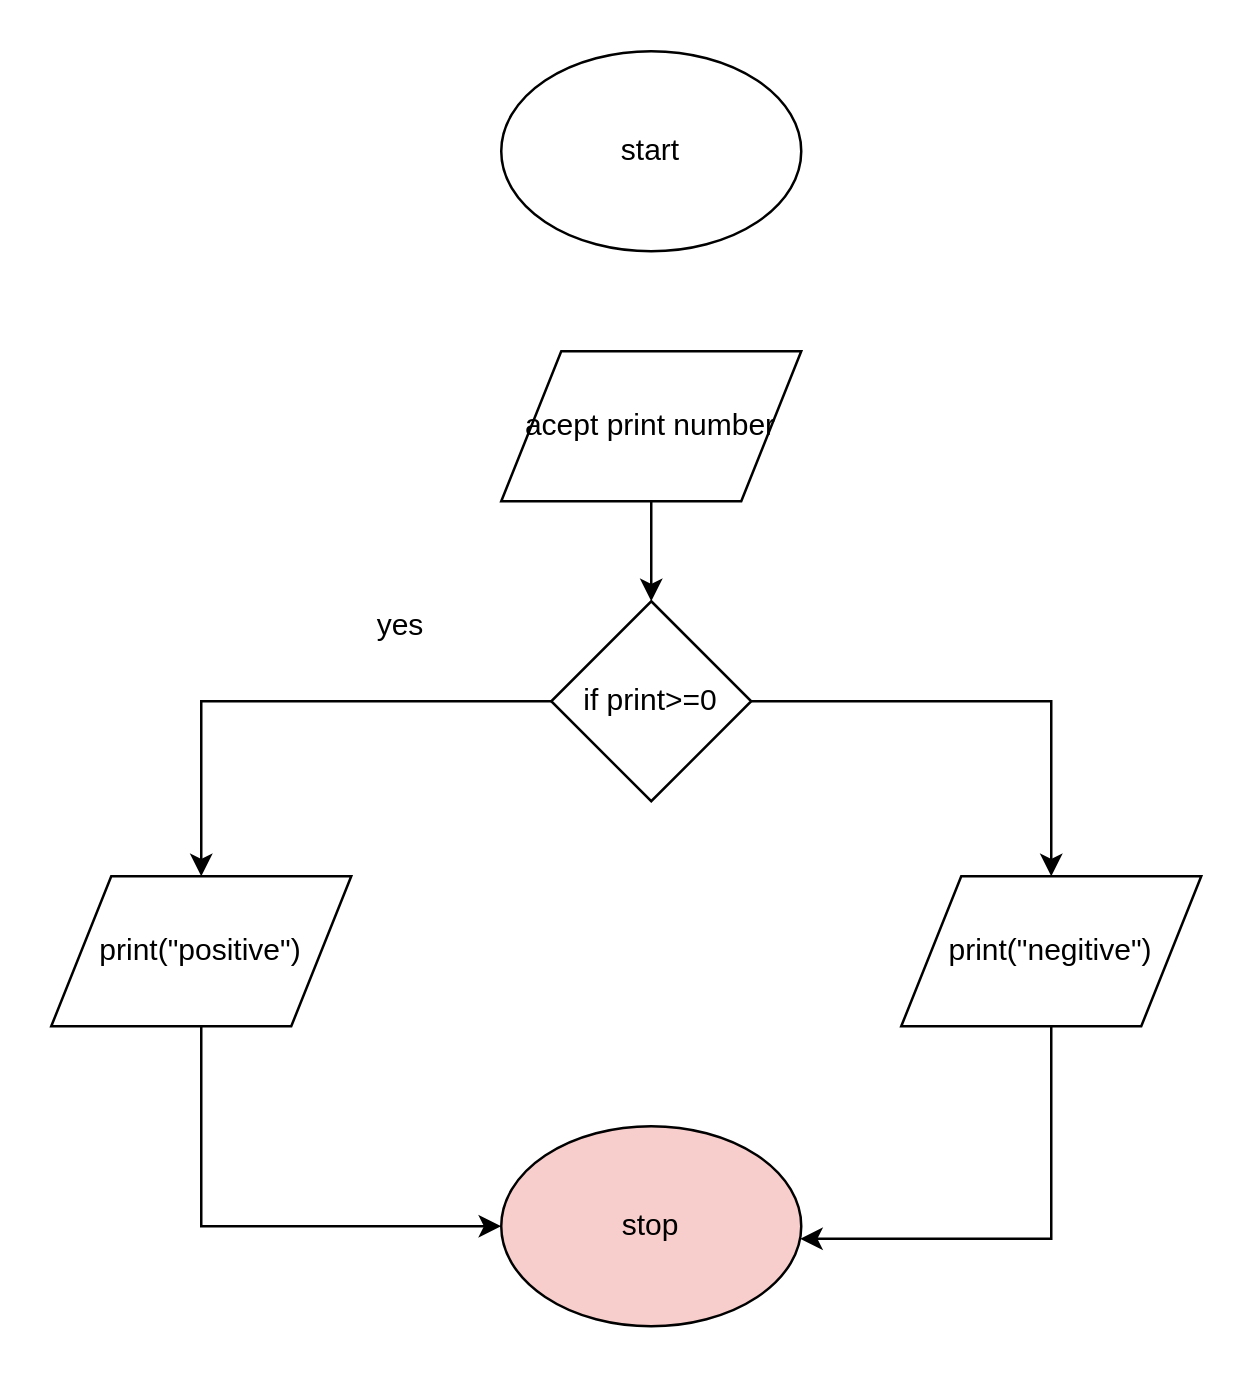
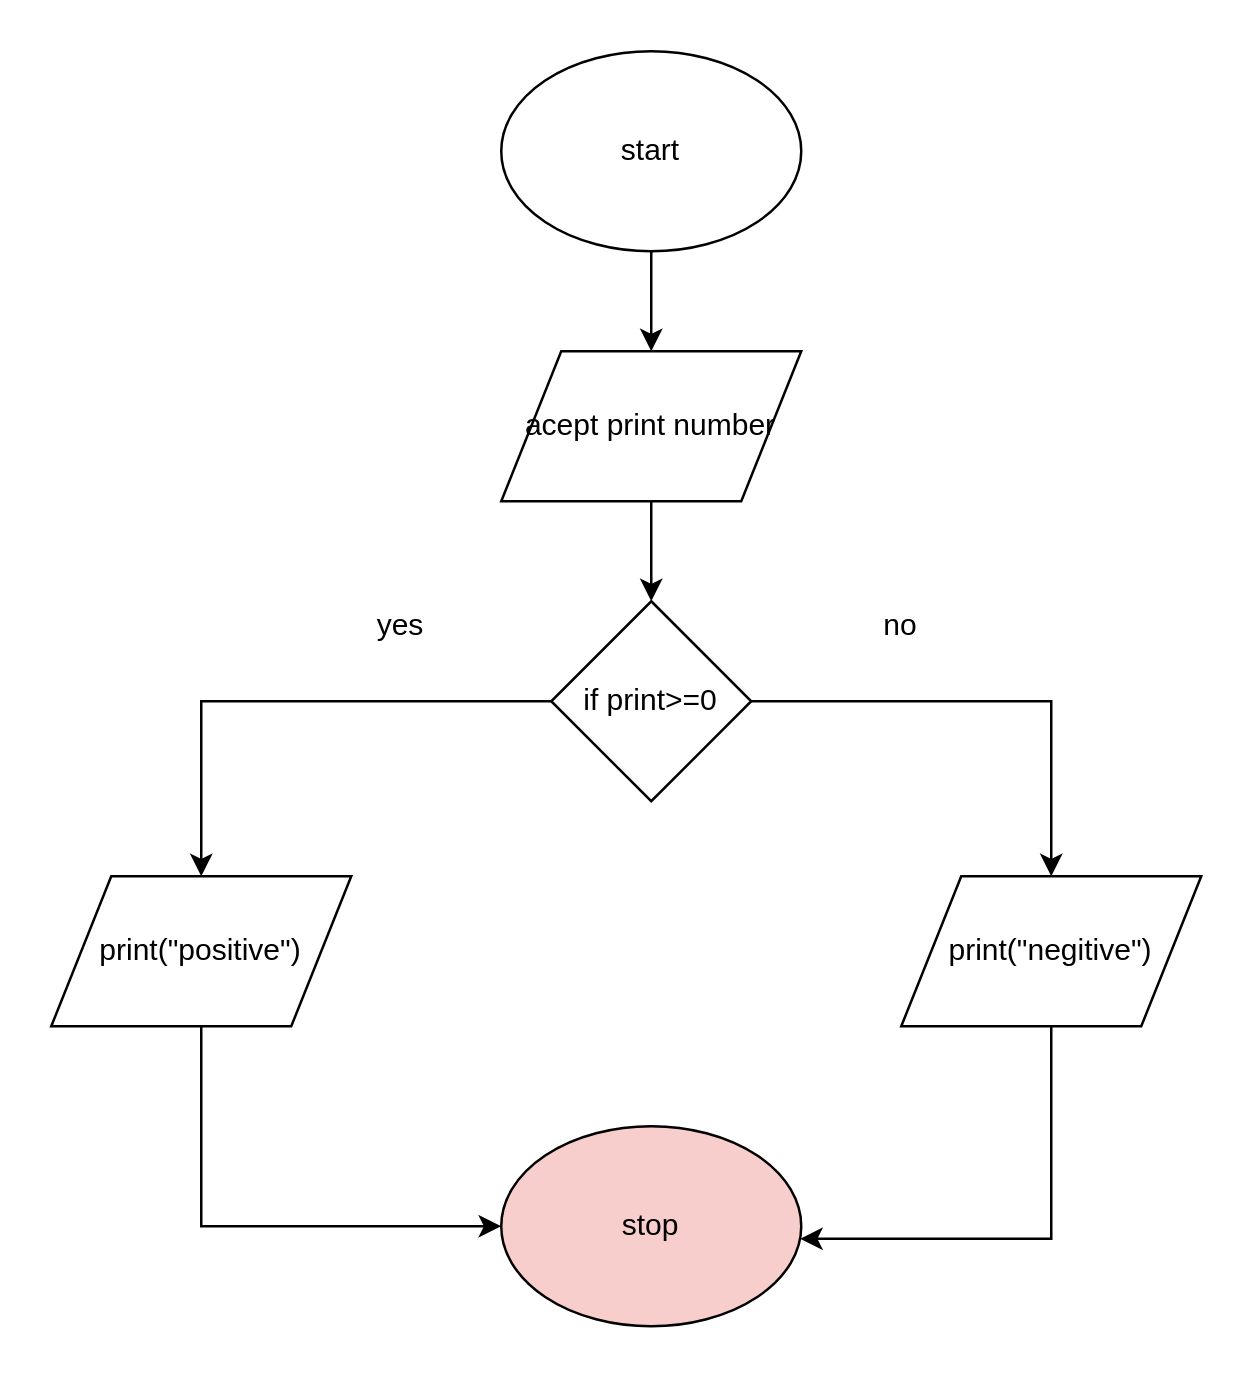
none -> (651, 293)
none -> (901, 626)
